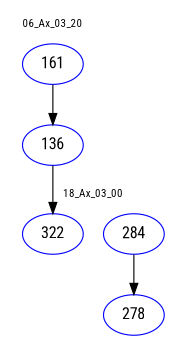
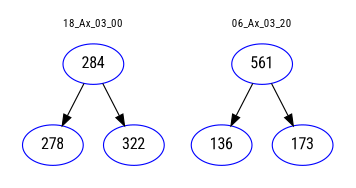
(53, 64) -> (262, 64)
none -> (303, 145)
(53, 190) -> (111, 100)
